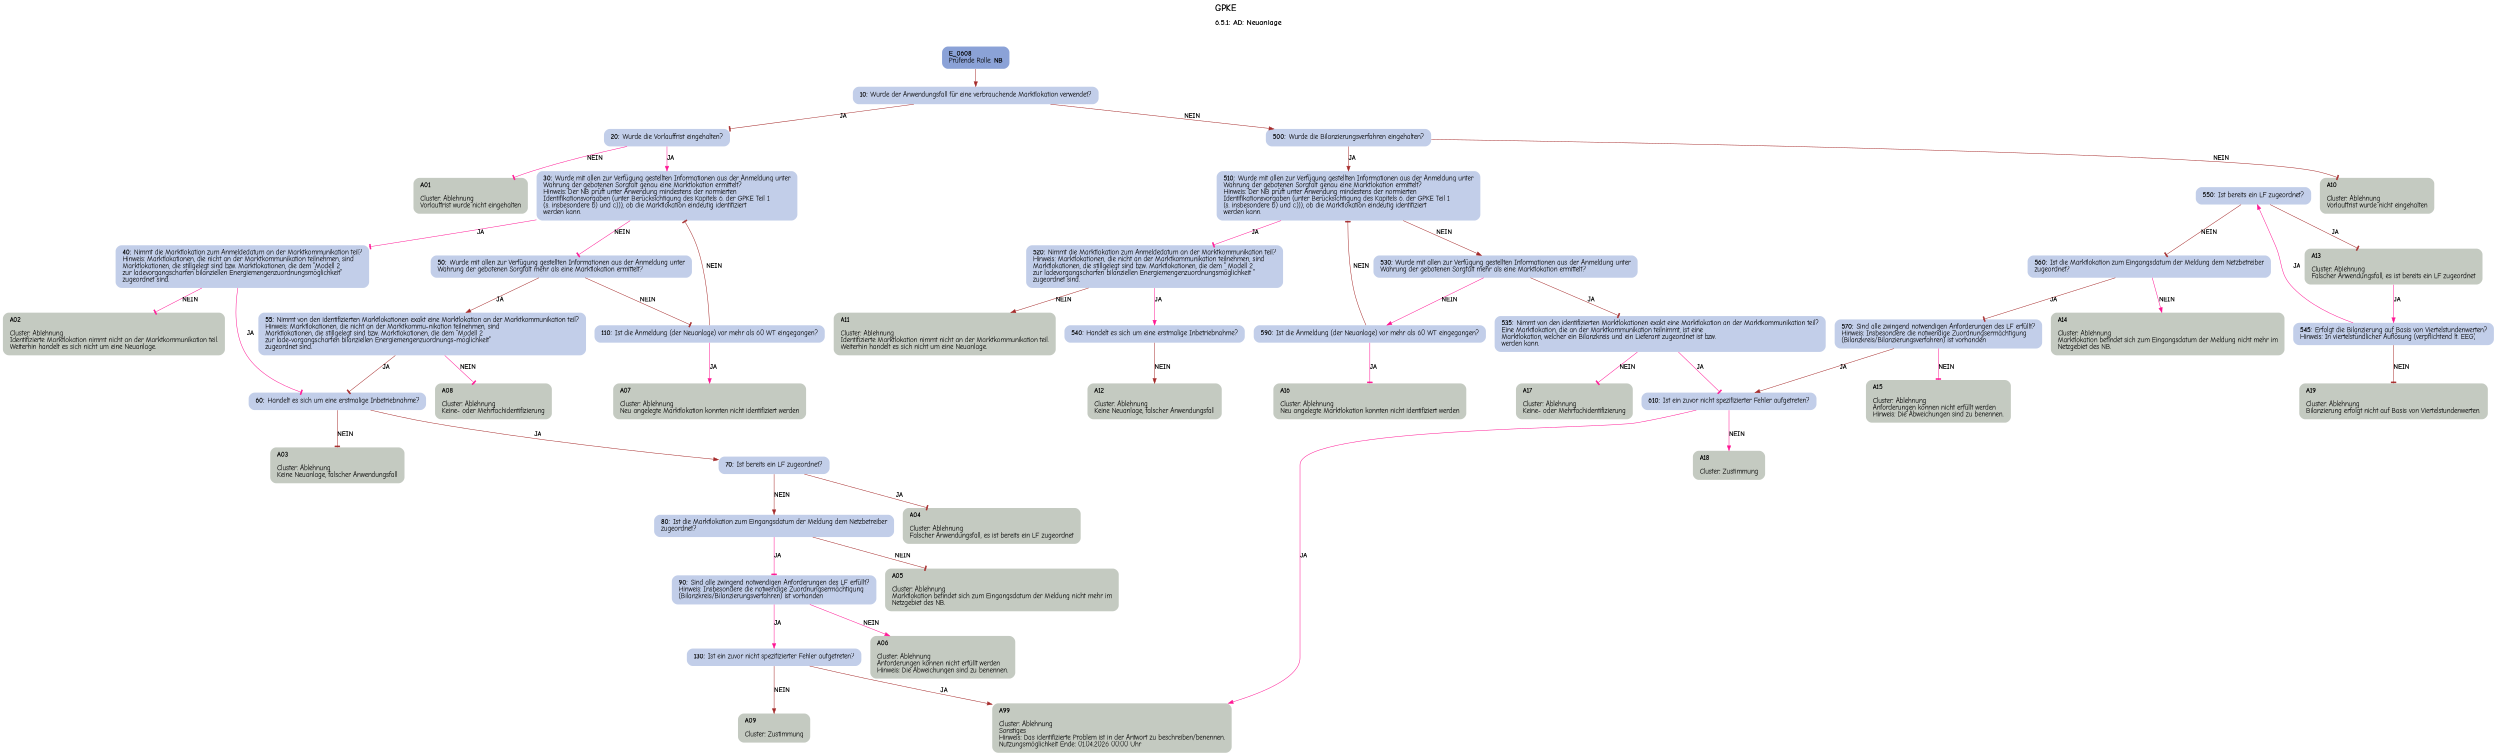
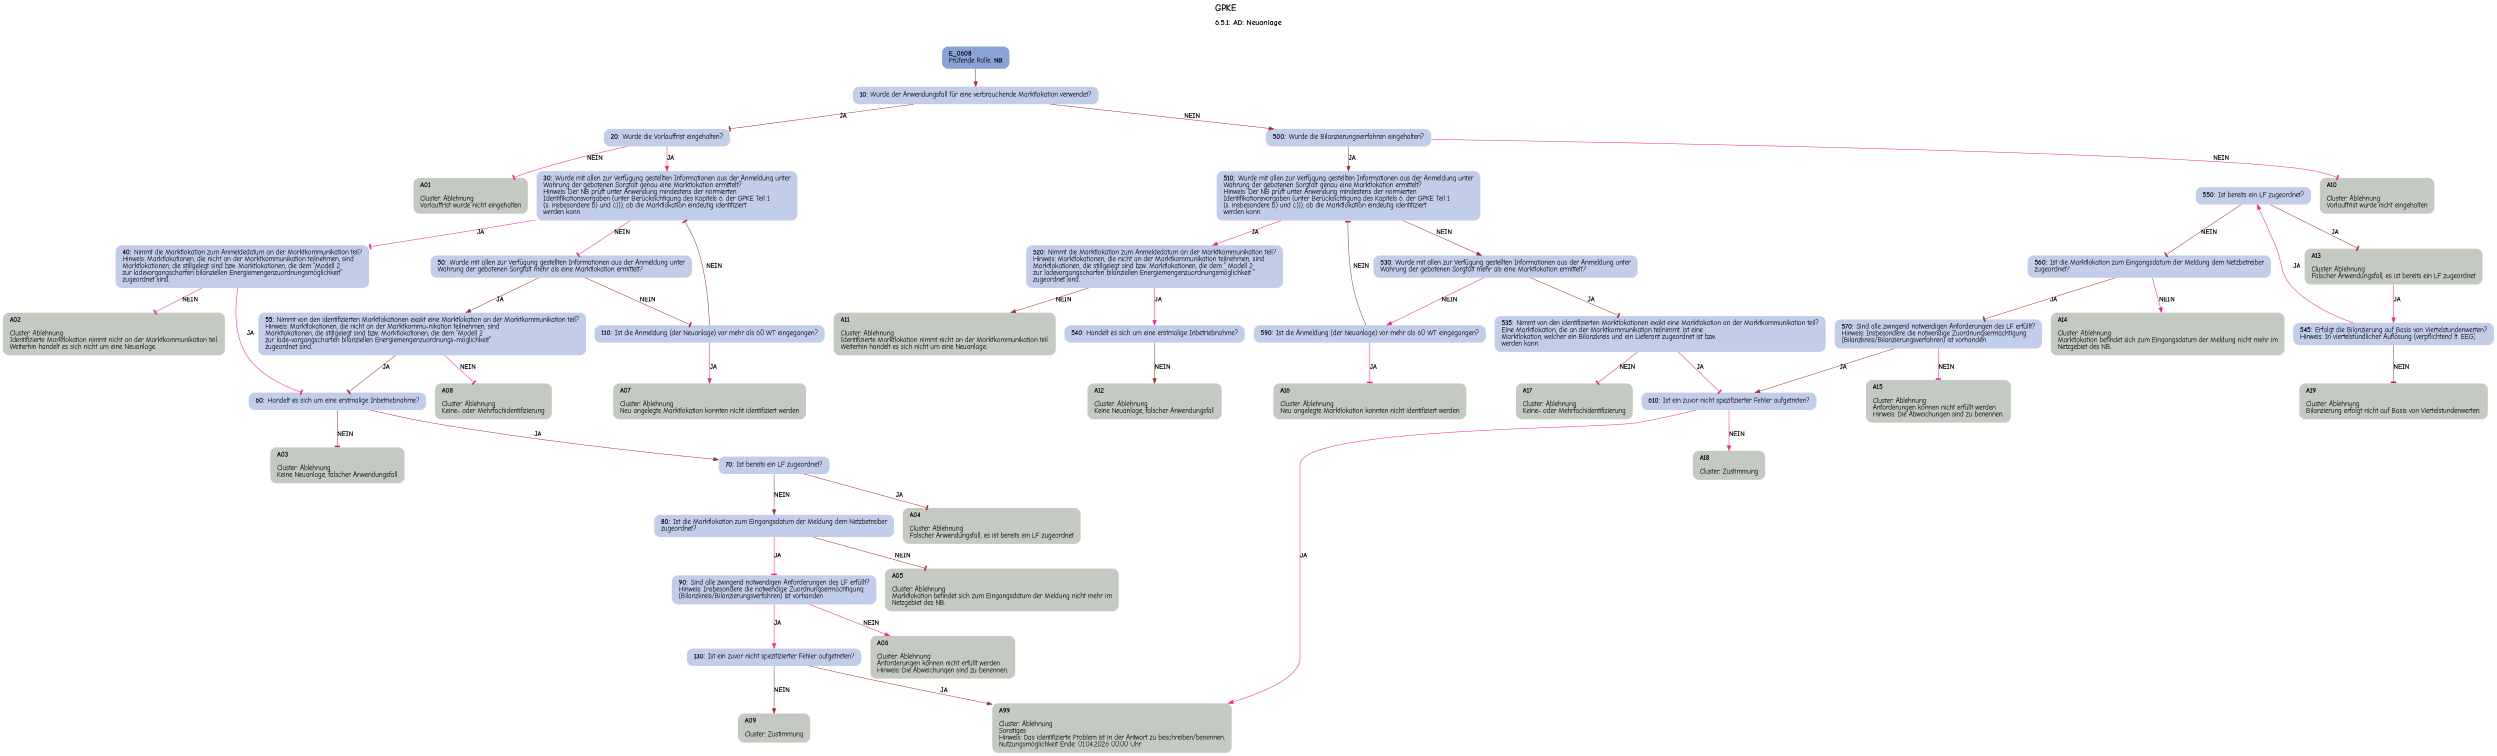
(1884, 149) -> (1884, 149)
(1248, 232) -> (1249, 232)
